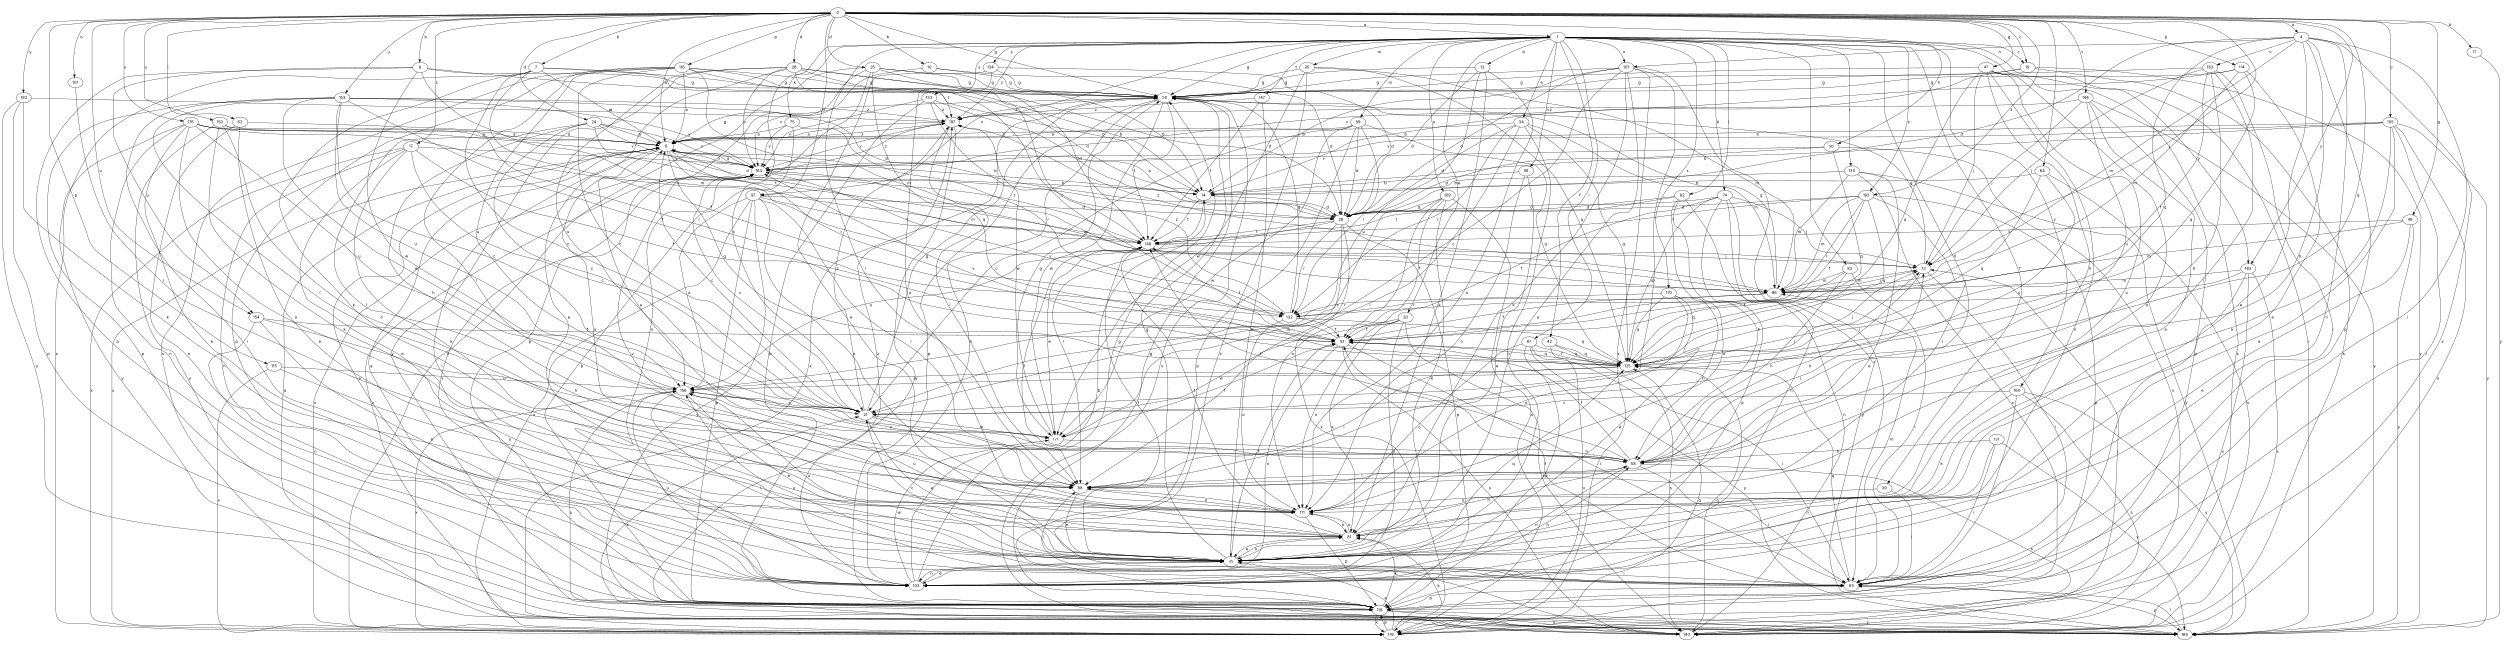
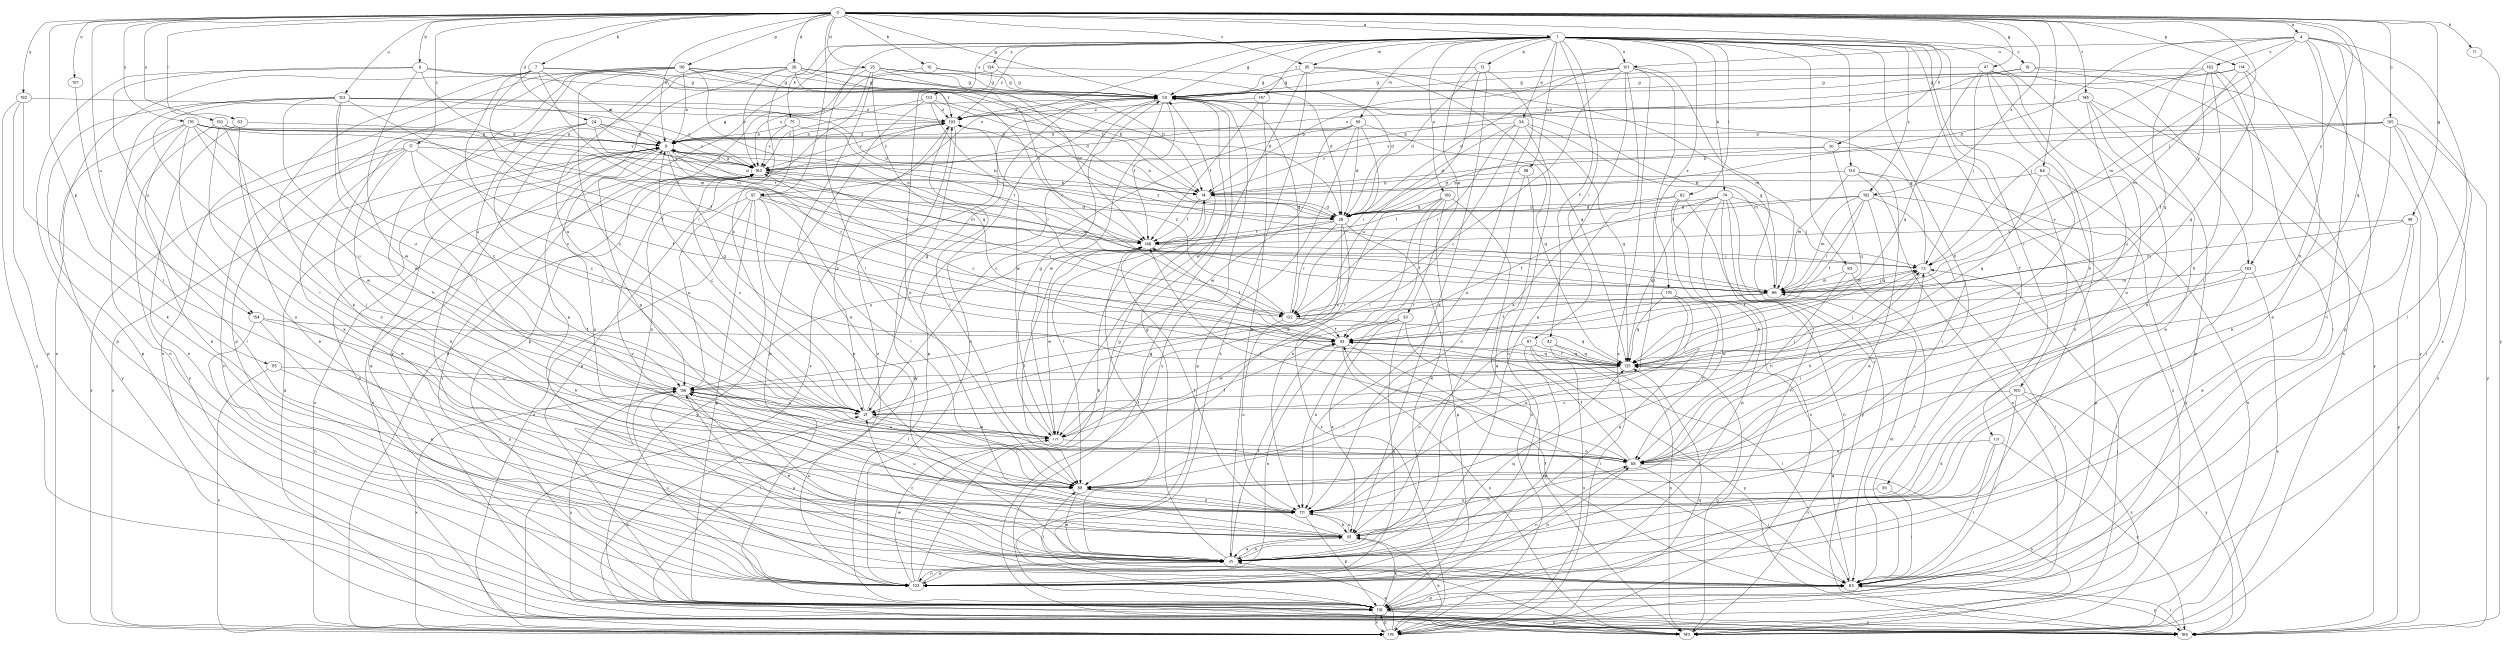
(1445, 15) -> (1074, 29)
(2195, 118) -> (1932, 70)
(952, 122) -> (952, 122)
(1998, 175) -> none
none -> (1093, 249)
(1740, 306) -> none
(1365, 328) -> none
none -> (583, 368)
(2226, 472) -> none
(1359, 474) -> (880, 439)
(1945, 493) -> none
(1908, 506) -> none
(1012, 514) -> none
(1585, 574) -> (1511, 593)
(1992, 605) -> (1766, 531)
